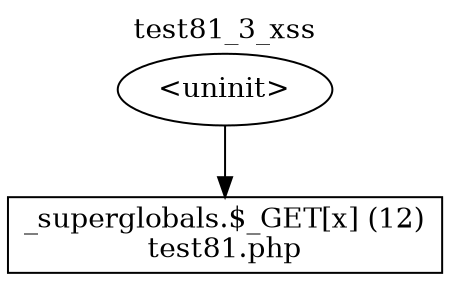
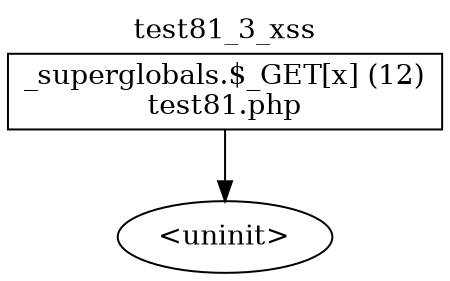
(225, 151) -> (225, 155)
